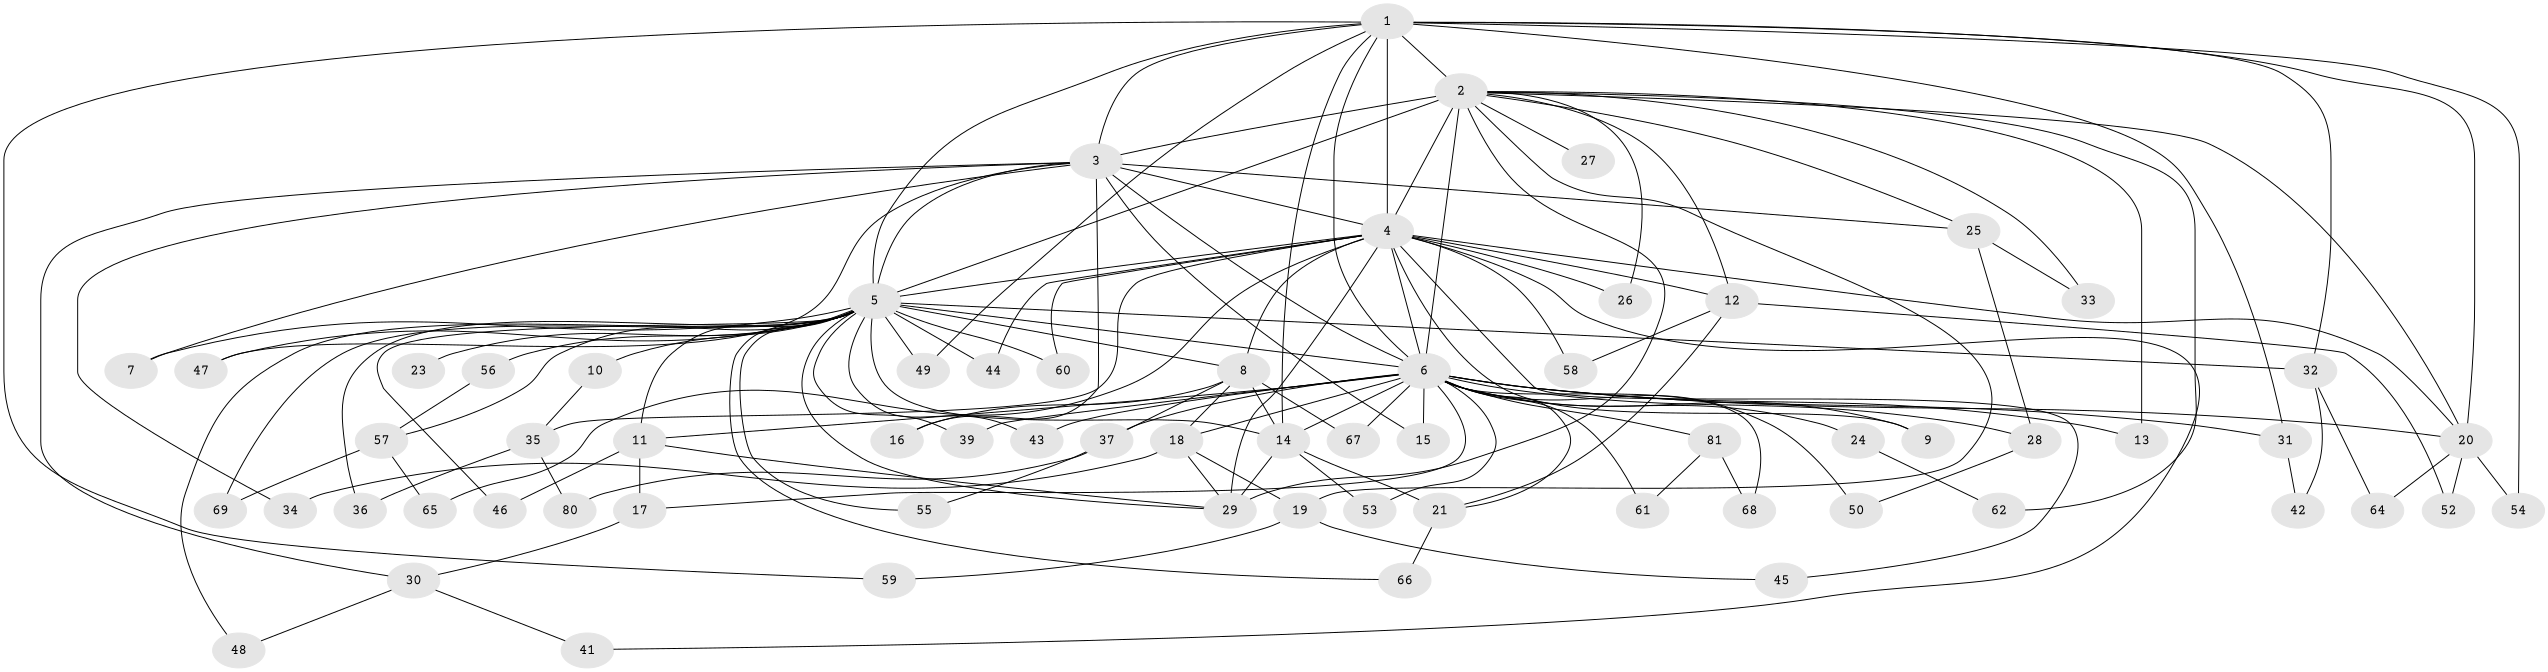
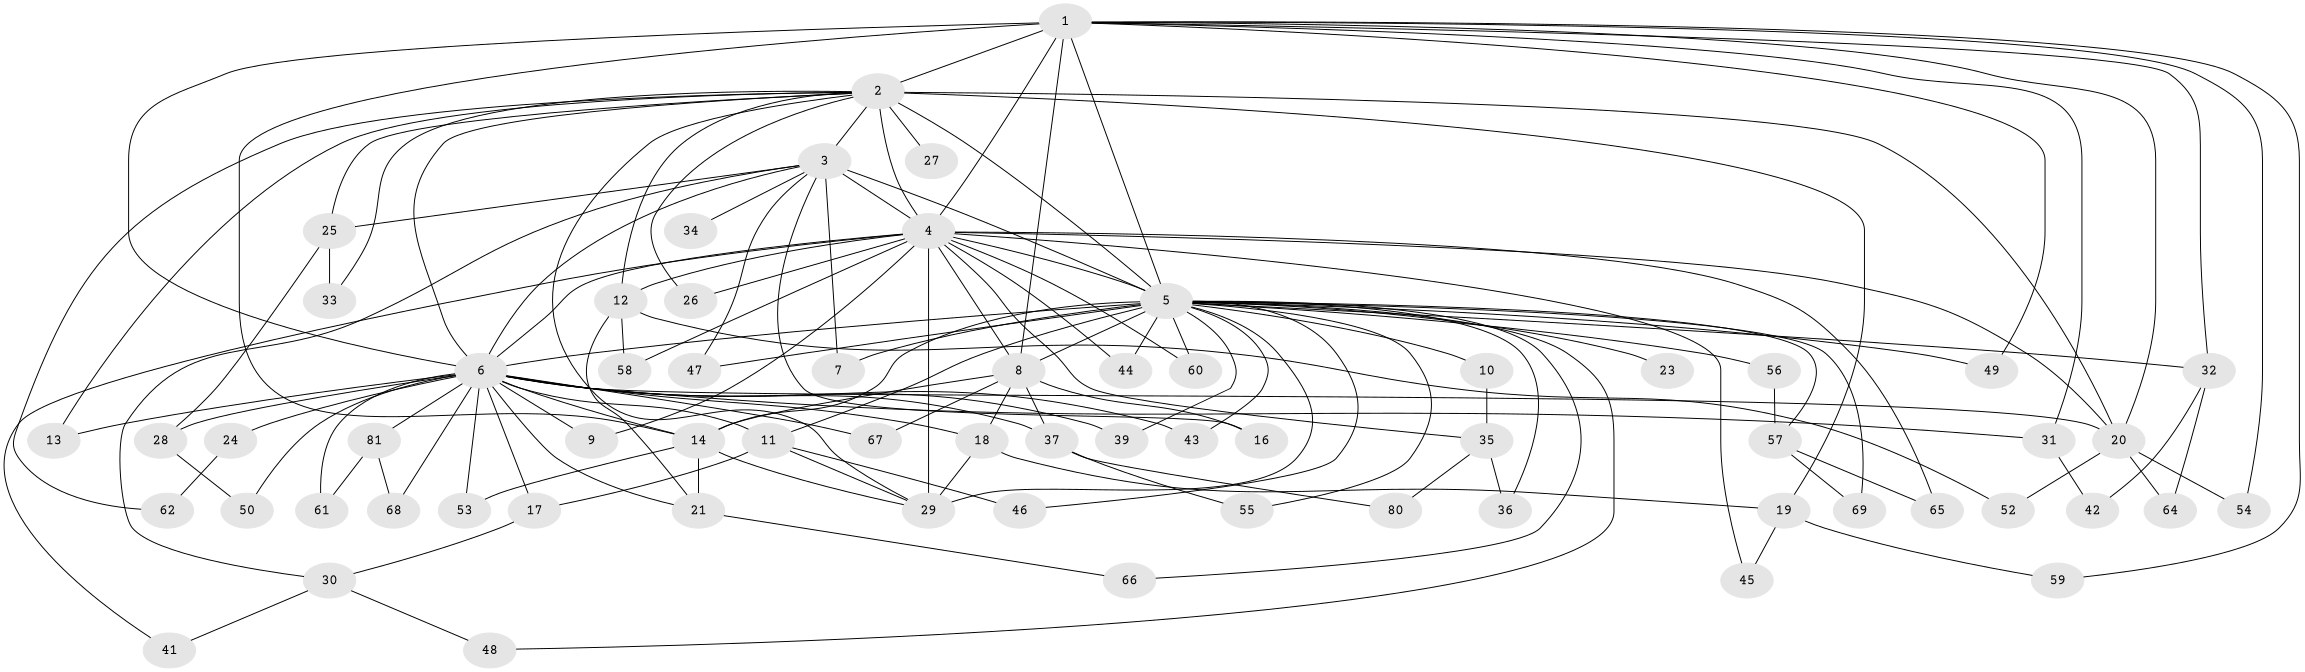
(1148, 67) -> (1043, 188)
(1423, 441) -> none
(797, 482) -> none
